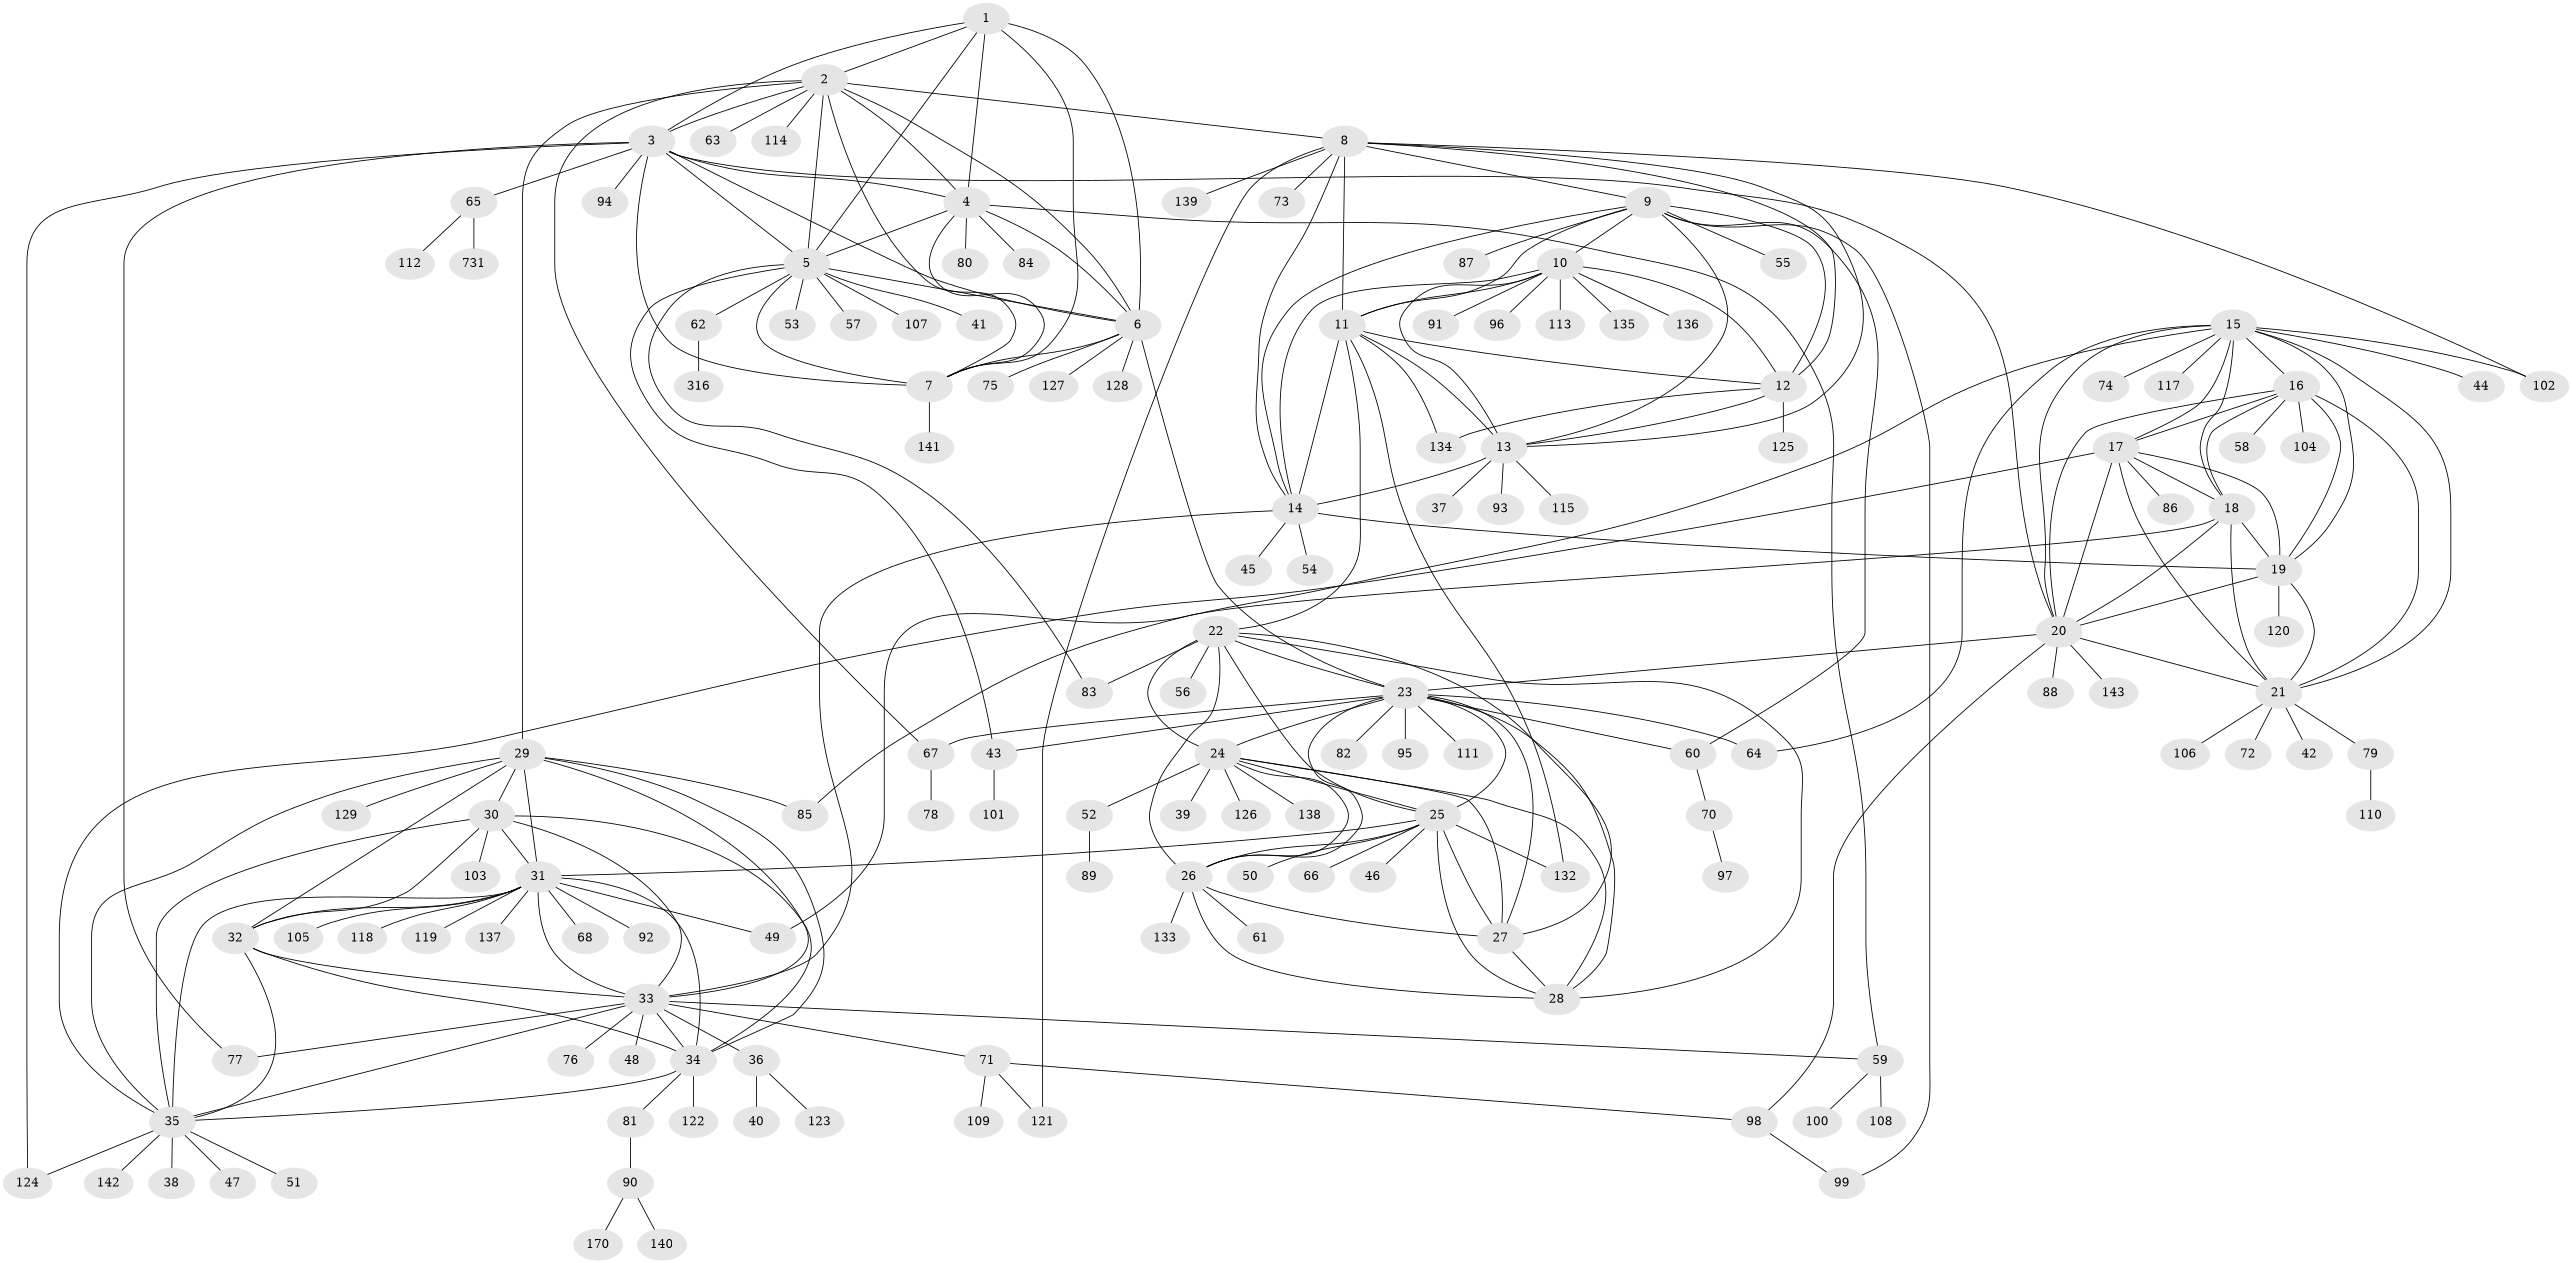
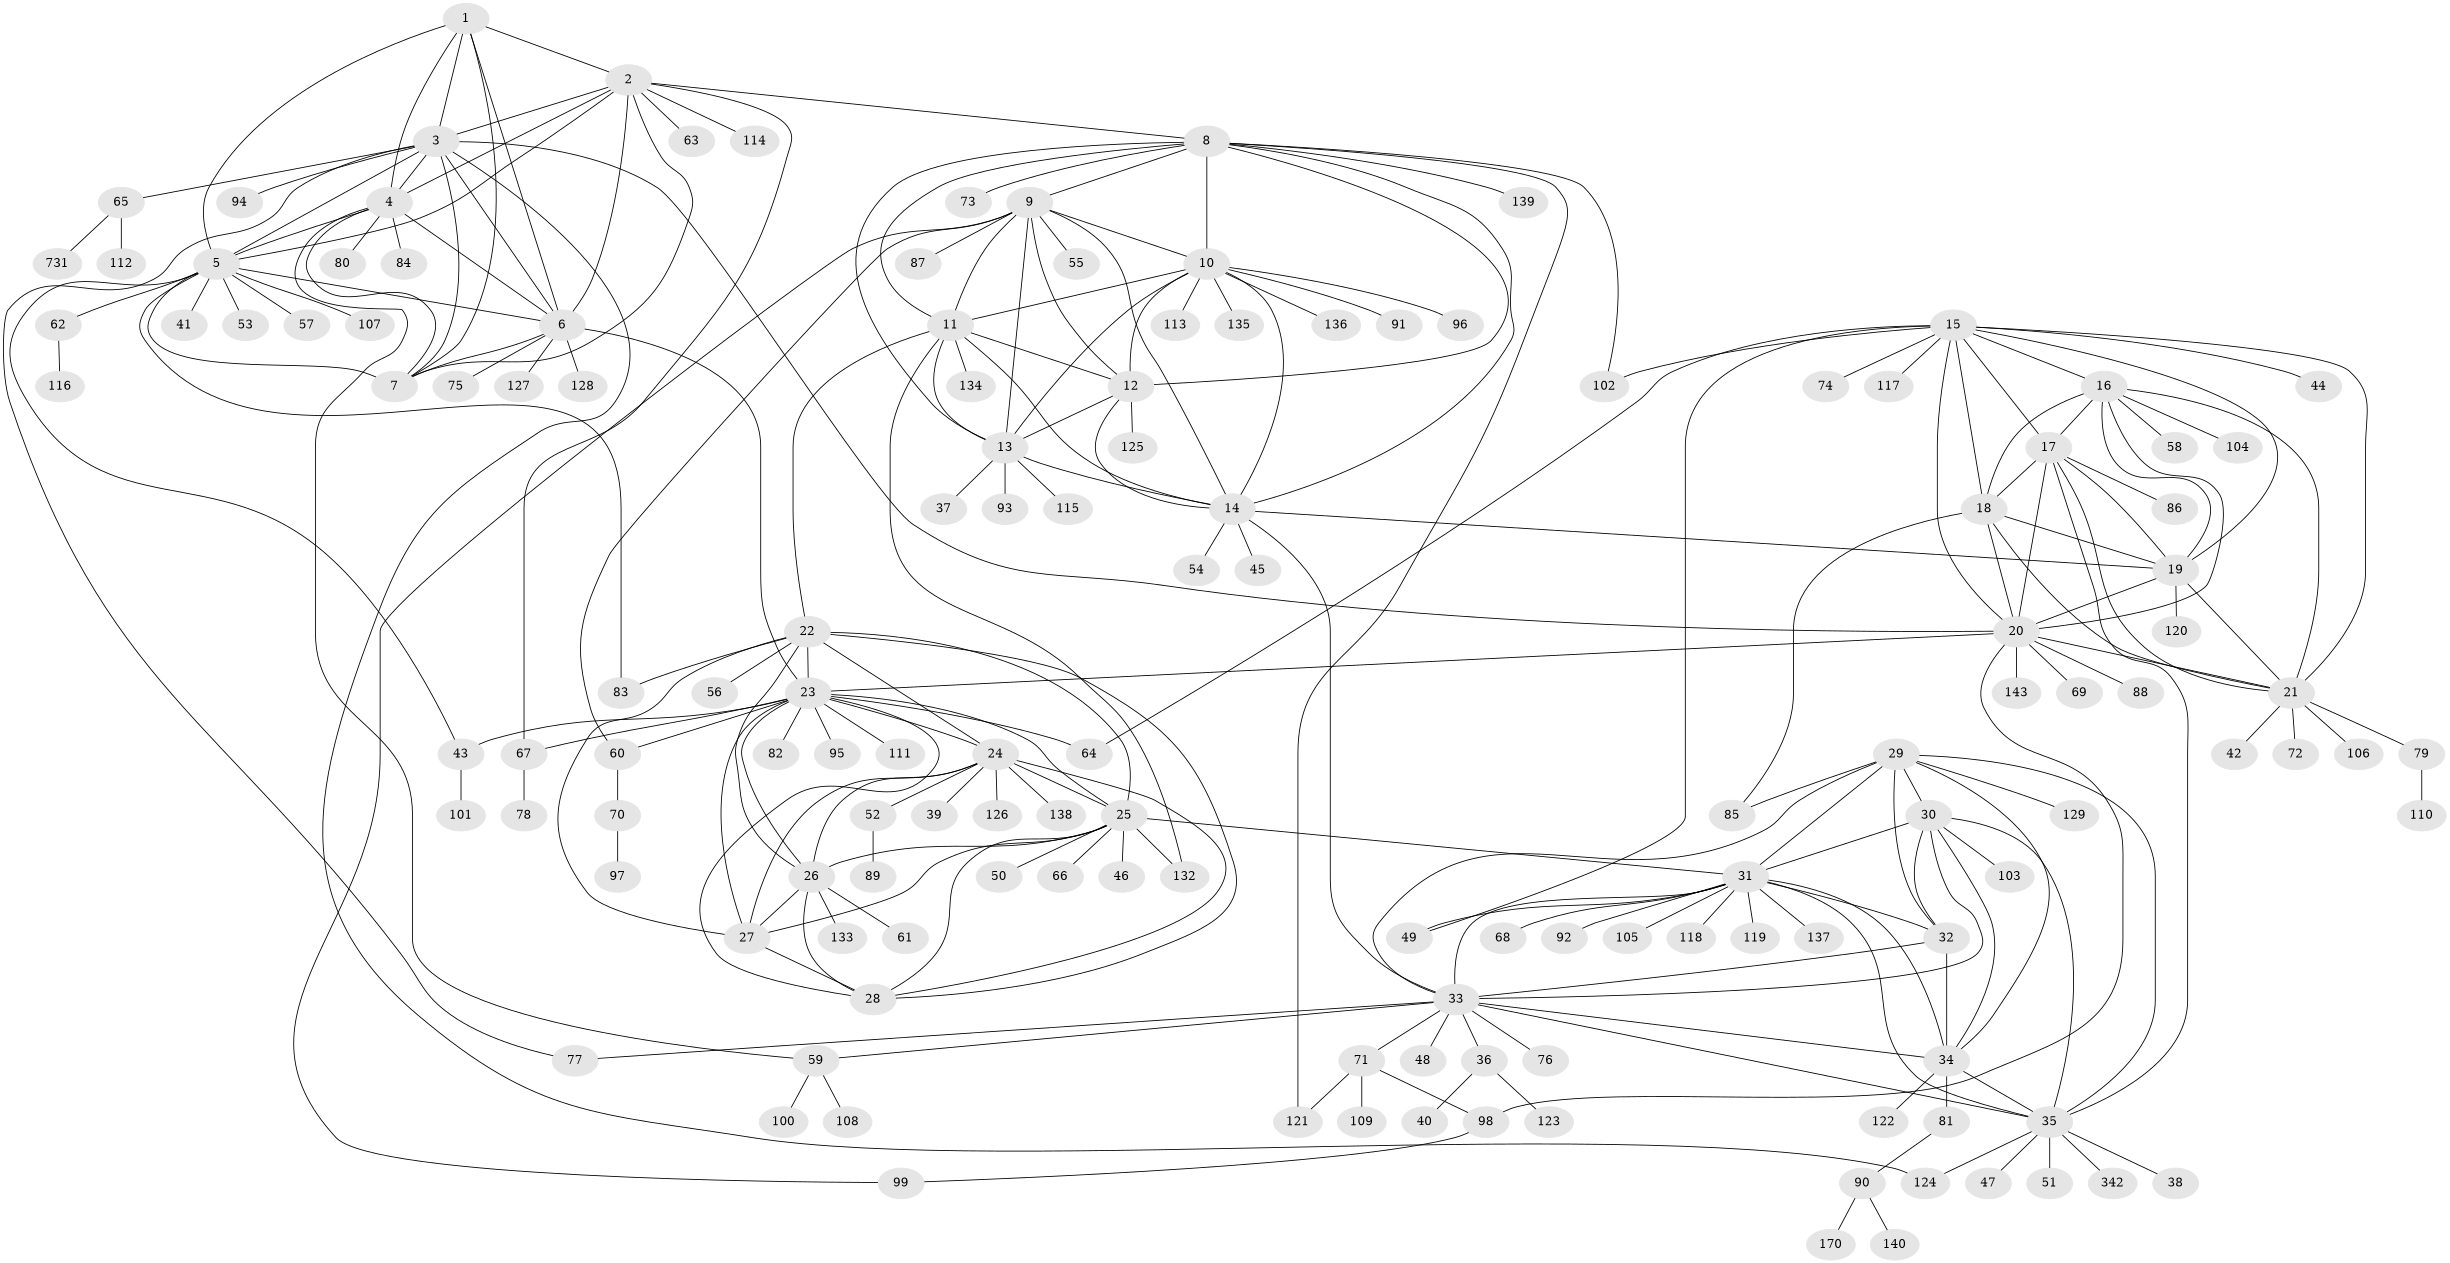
none -> (1207, 203)
(522, 304) -> none
(699, 387) -> (60, 387)
(1608, 404) -> (1099, 460)
(929, 448) -> none
none -> (2080, 693)
(275, 1049) -> none
(109, 1183) -> (2113, 1183)
